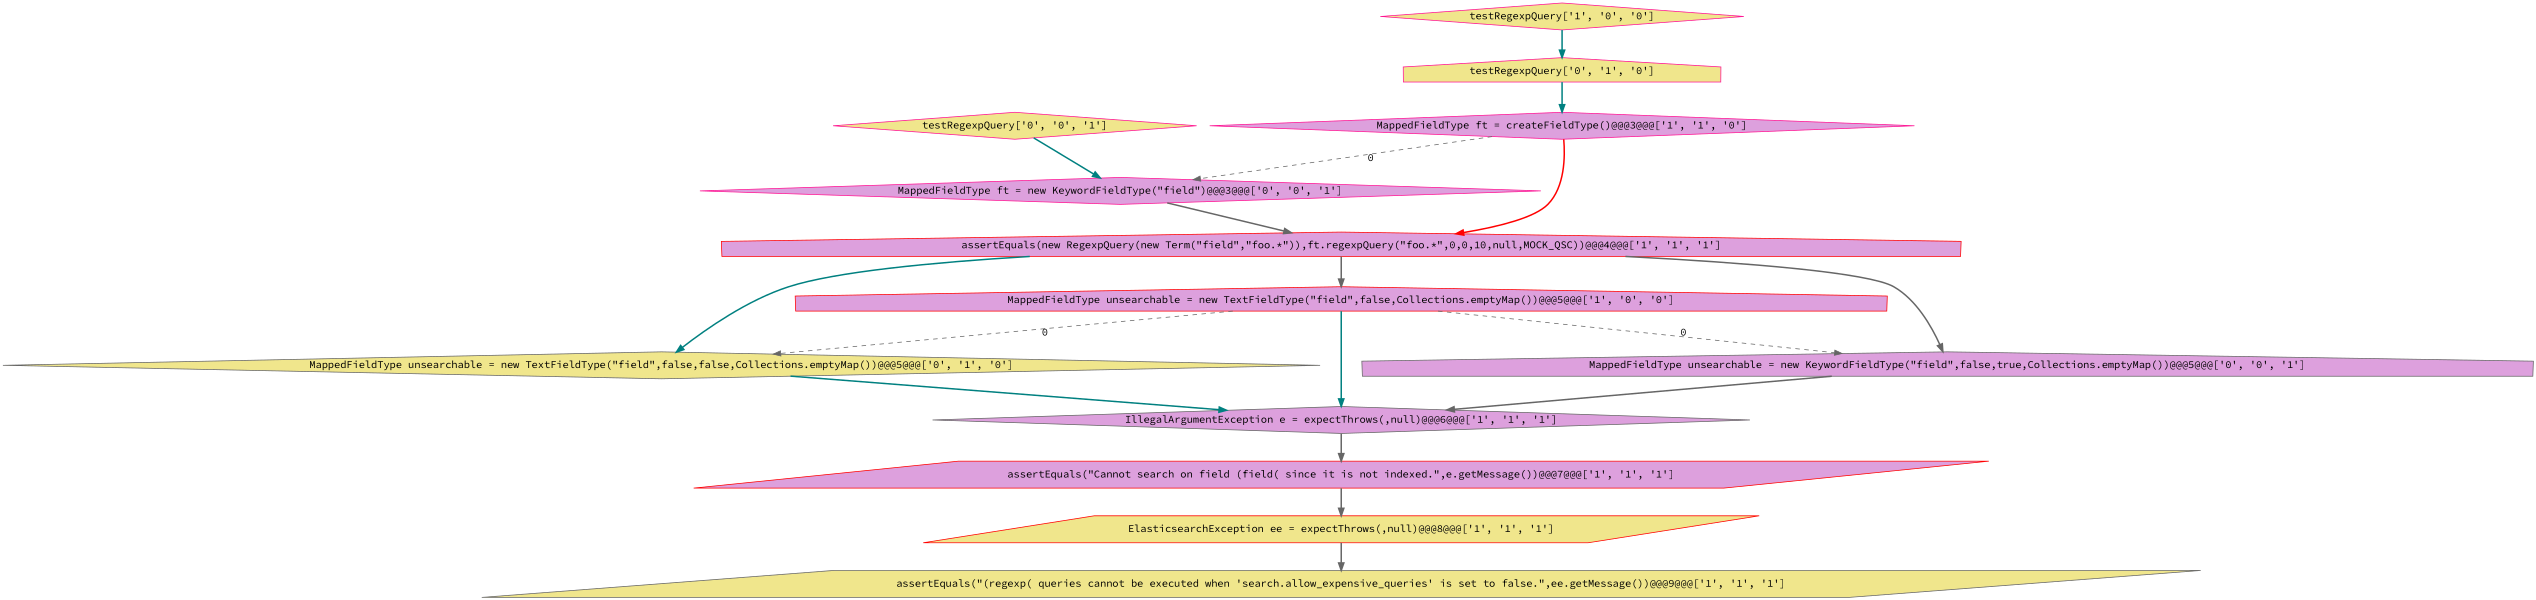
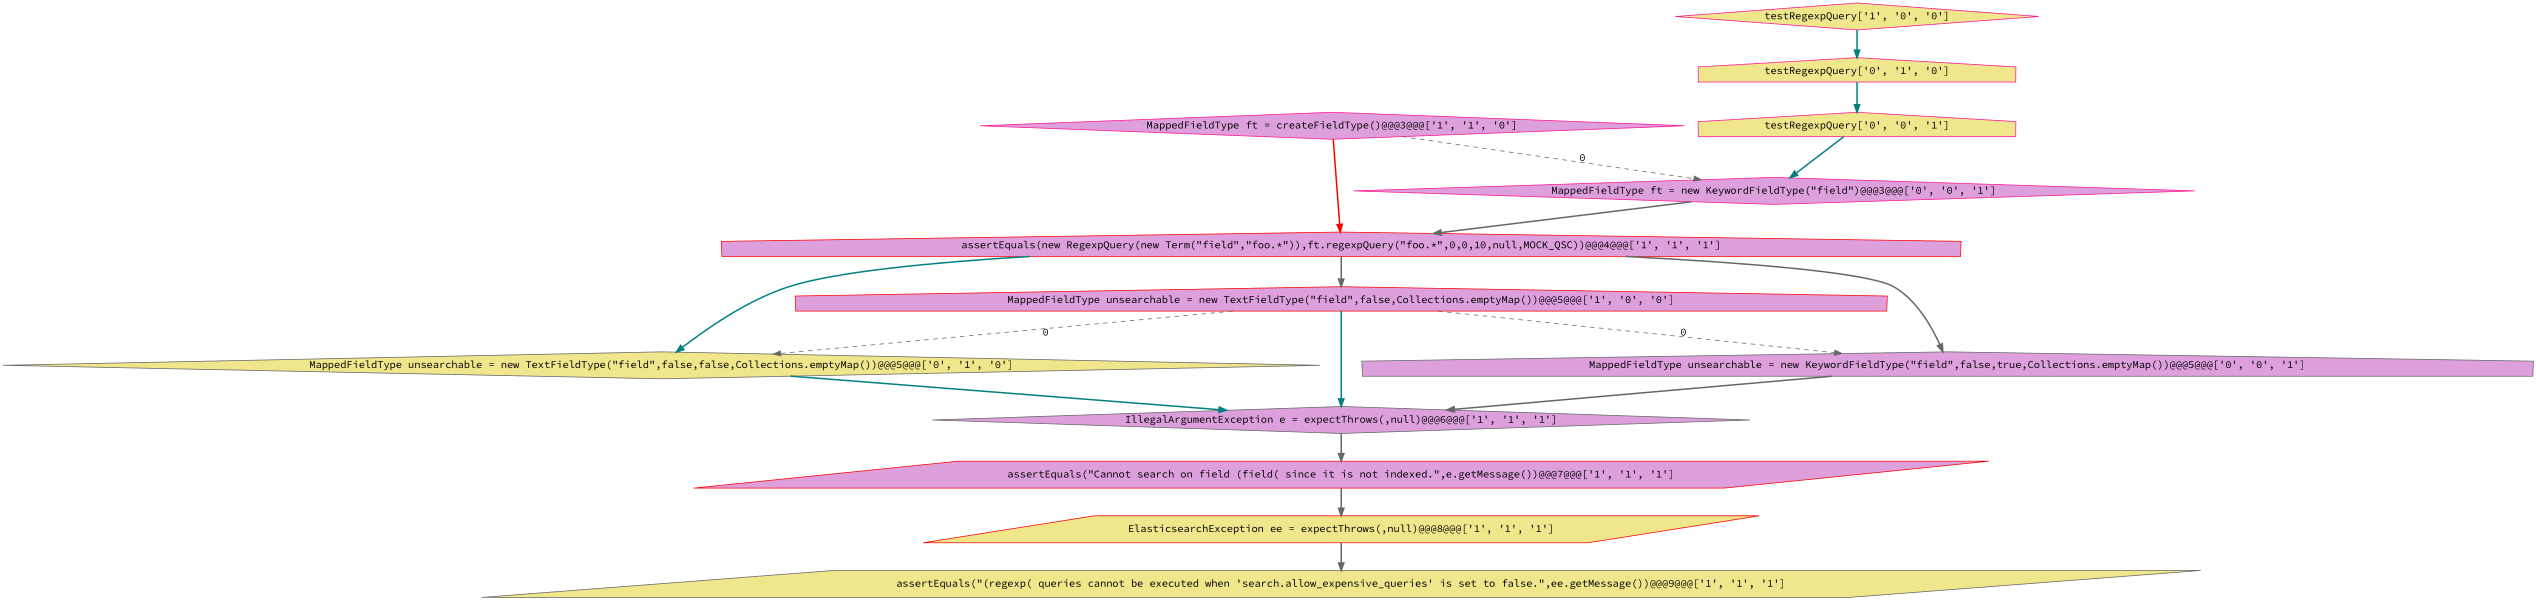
(1562, 93) -> (1857, 93)
(1015, 126) -> (1857, 126)
